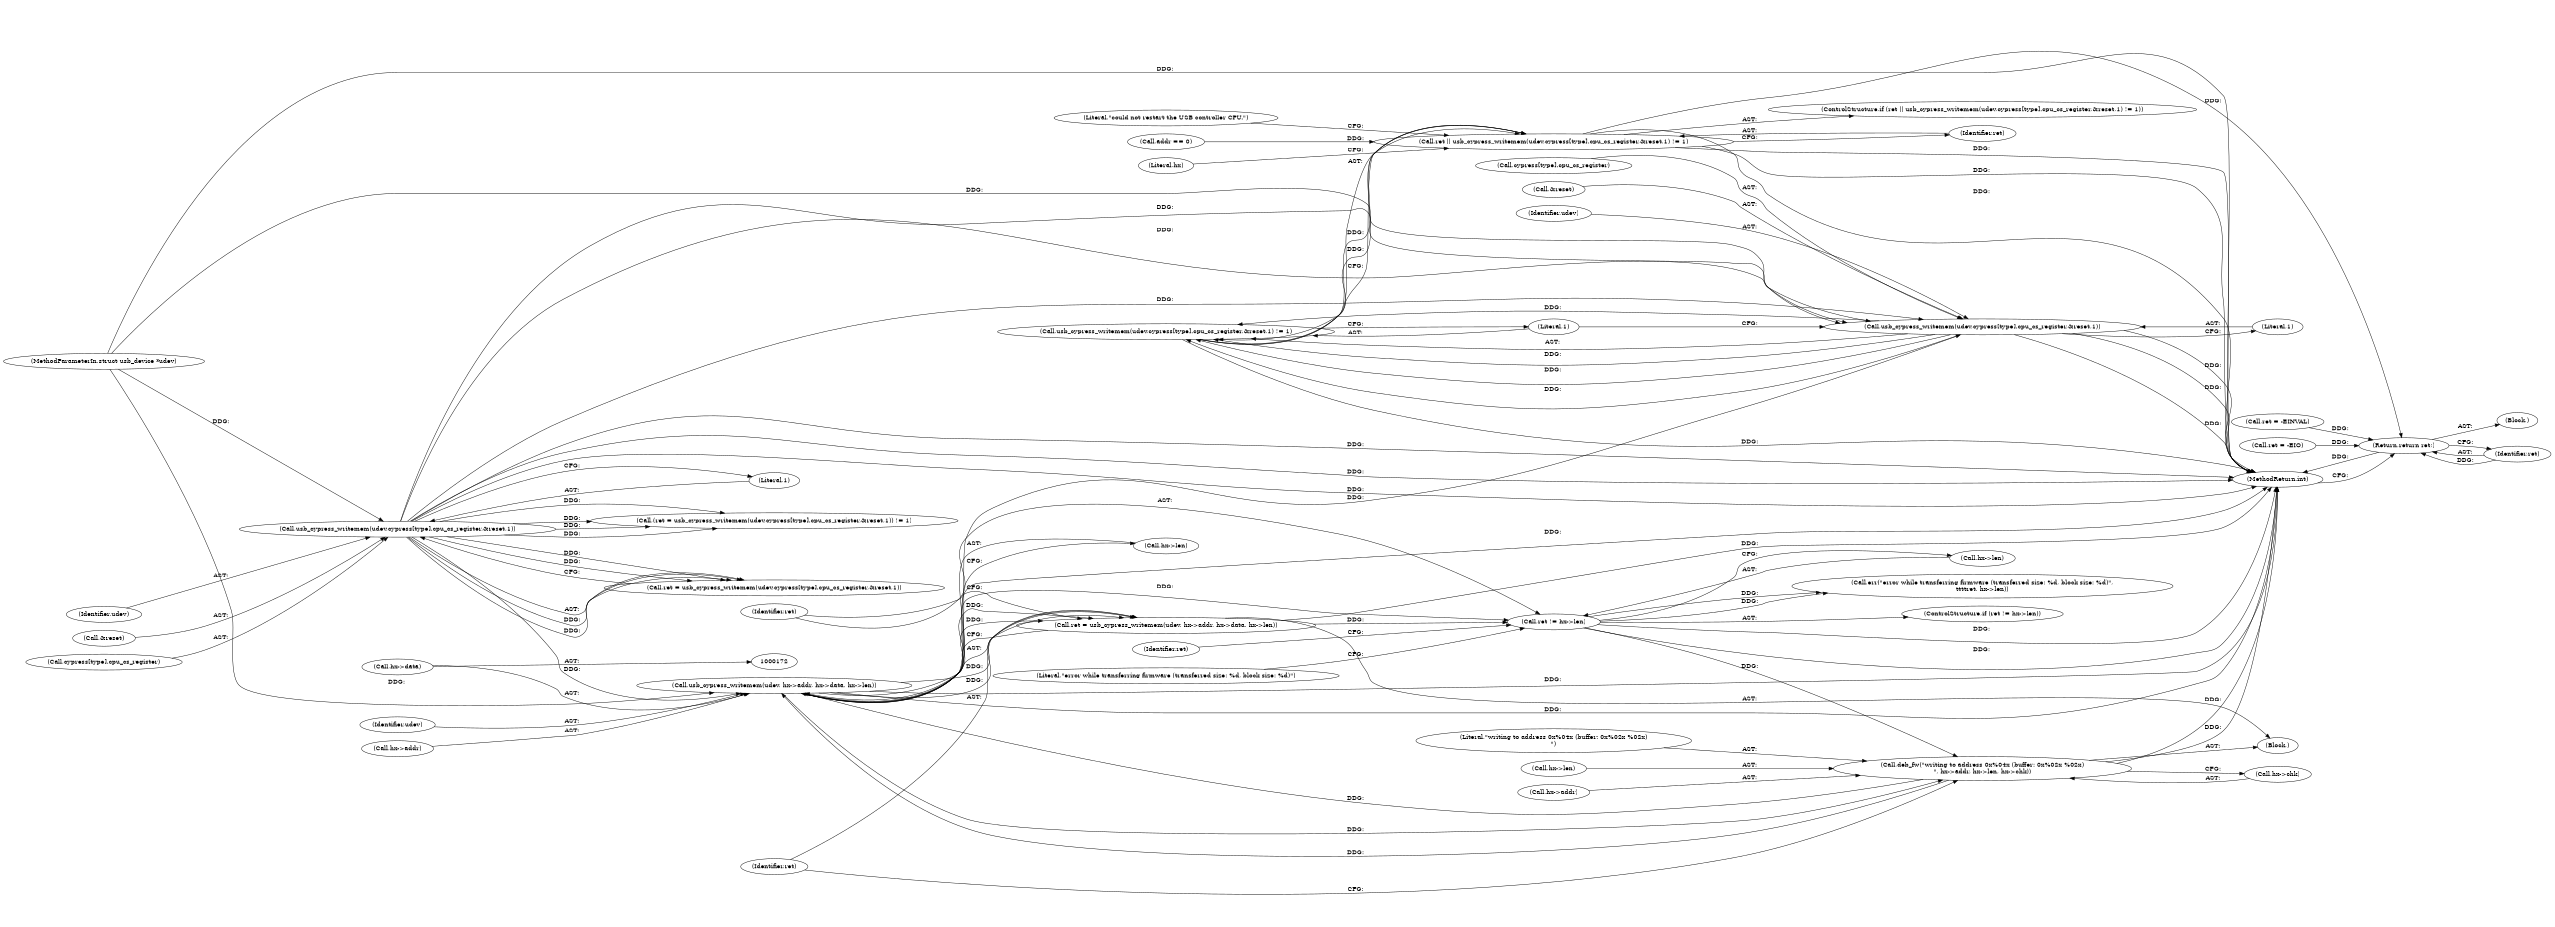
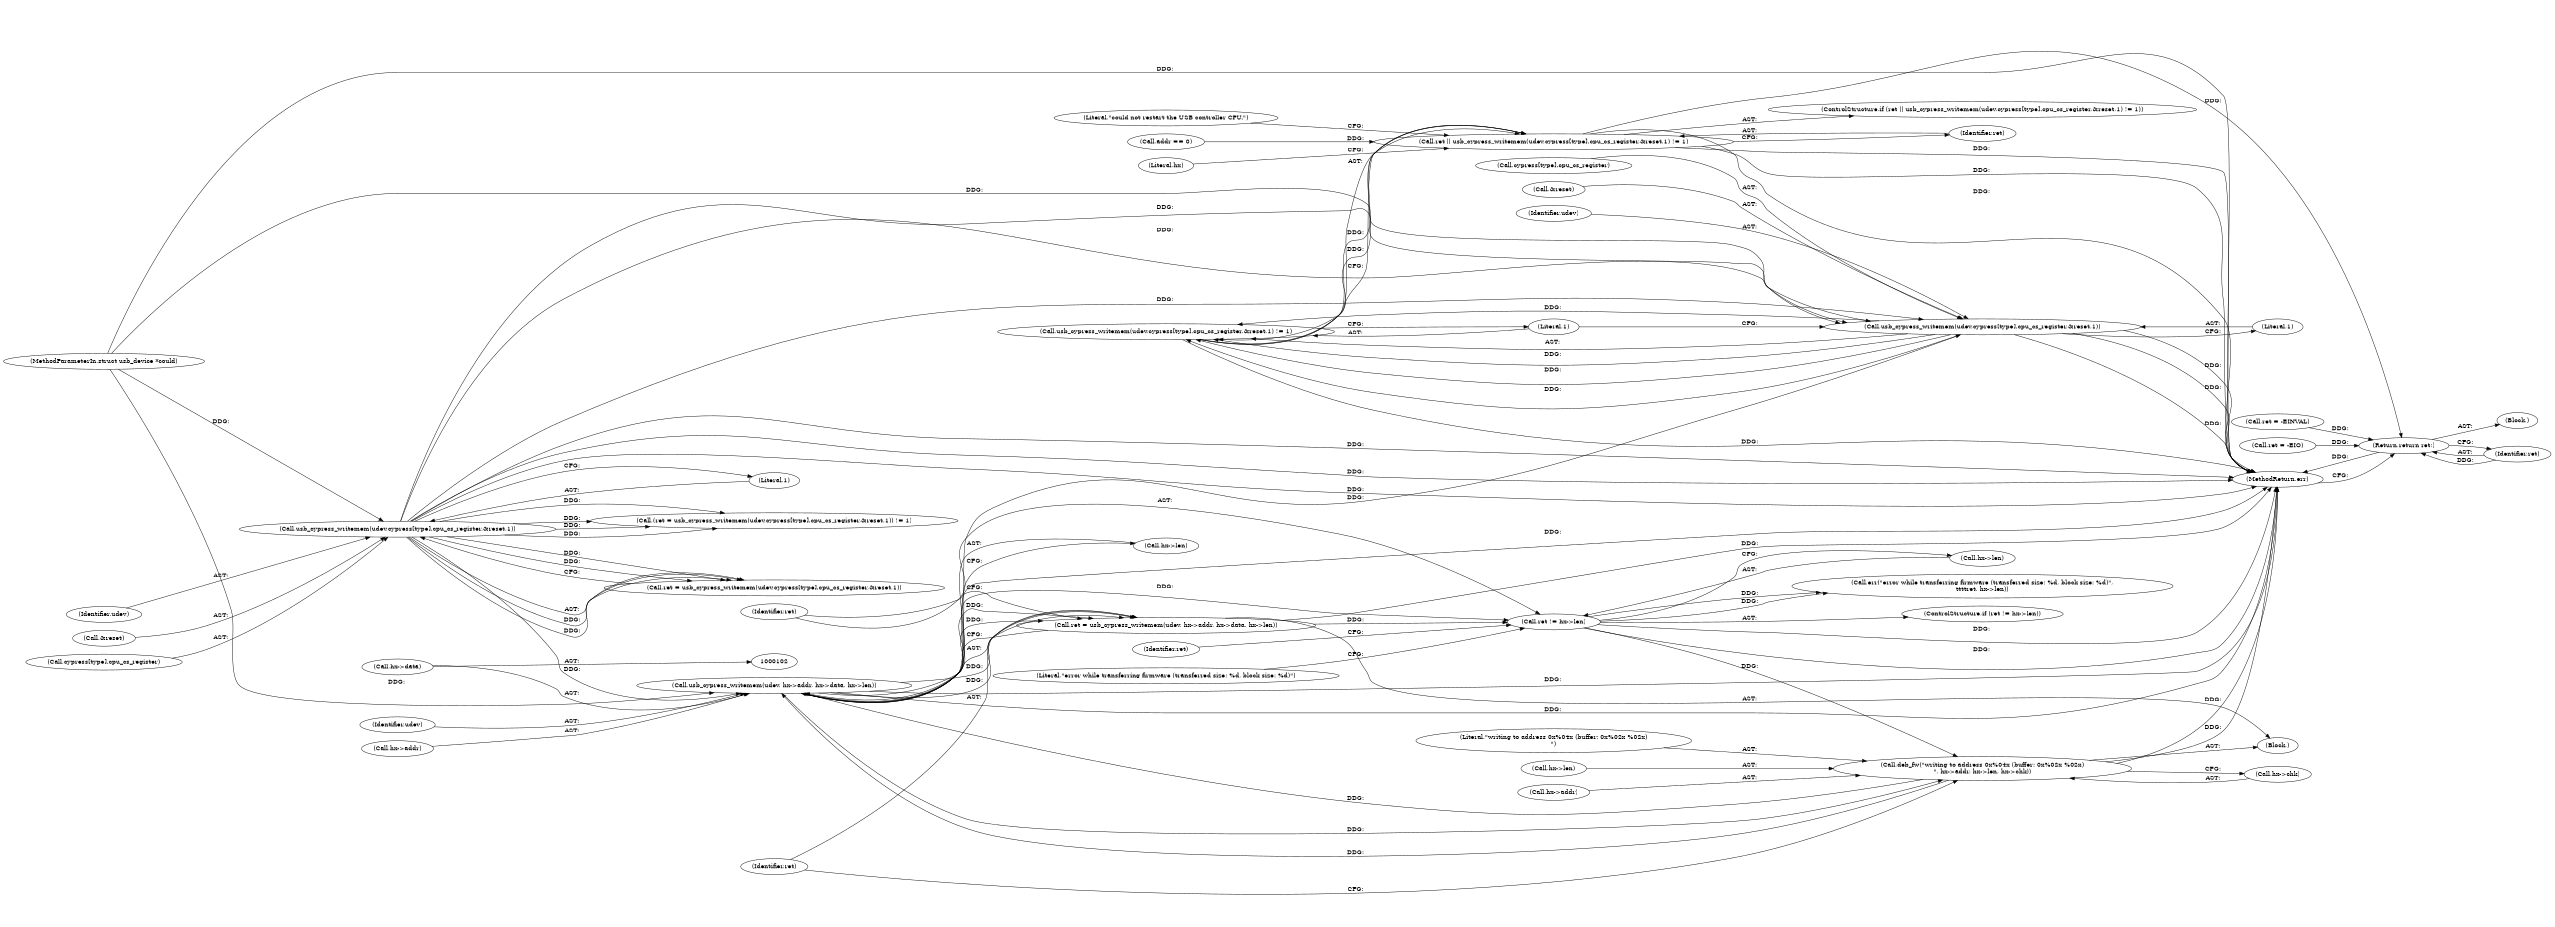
(104, 361) -> (104, 361)
(2278, 479) -> (2278, 479)
(774, 662) -> (774, 662)
